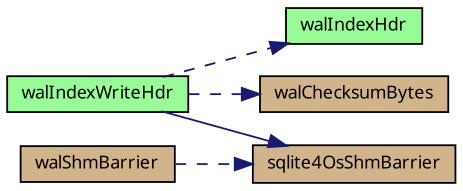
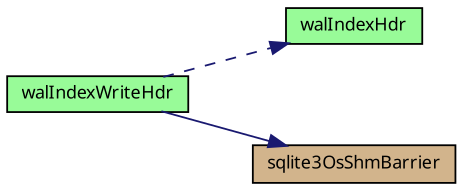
(354, 94) -> none
(98, 164) -> none
(354, 164) -> (354, 164)
